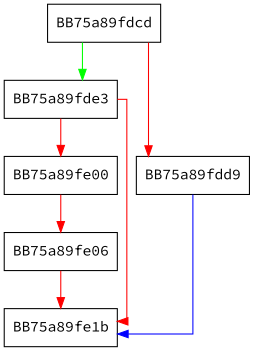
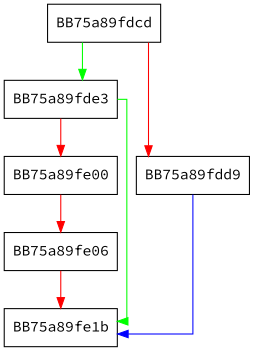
(127, 206) -> (127, 206)
